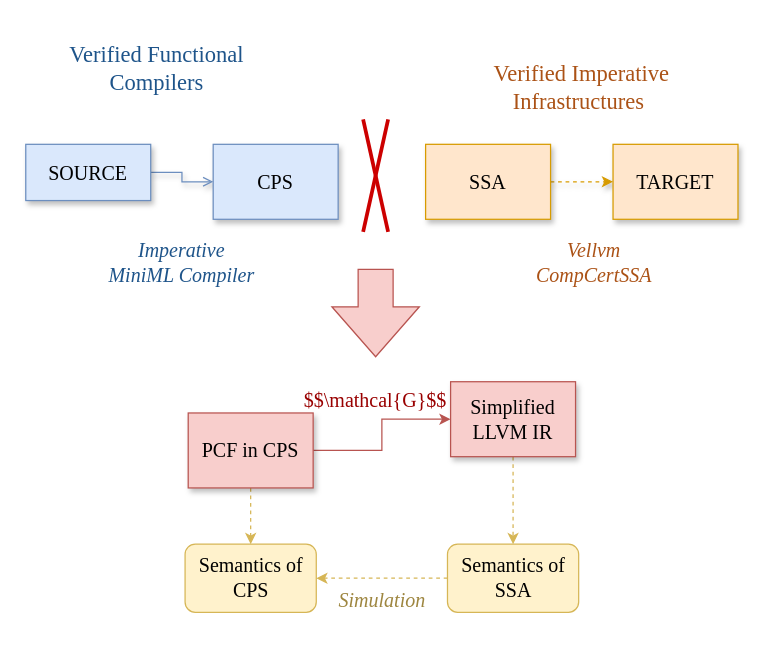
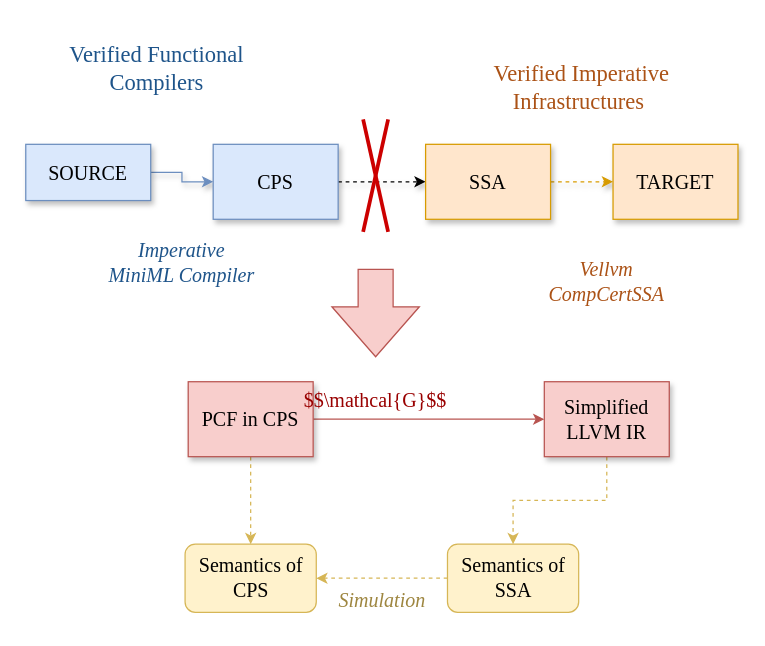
(205, 182) -> (203, 182)
none -> (400, 182)
(594, 263) -> (607, 282)
(513, 419) -> (607, 419)
(251, 451) -> (251, 419)
